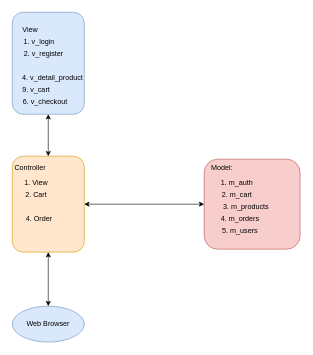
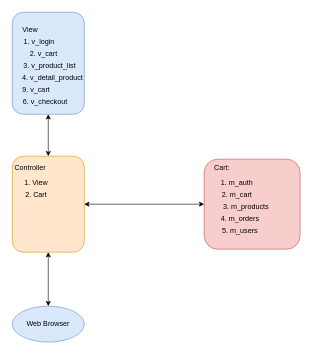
(44, 54) -> (44, 54)
none -> (50, 66)
(222, 168) -> (222, 168)
(39, 219) -> none
